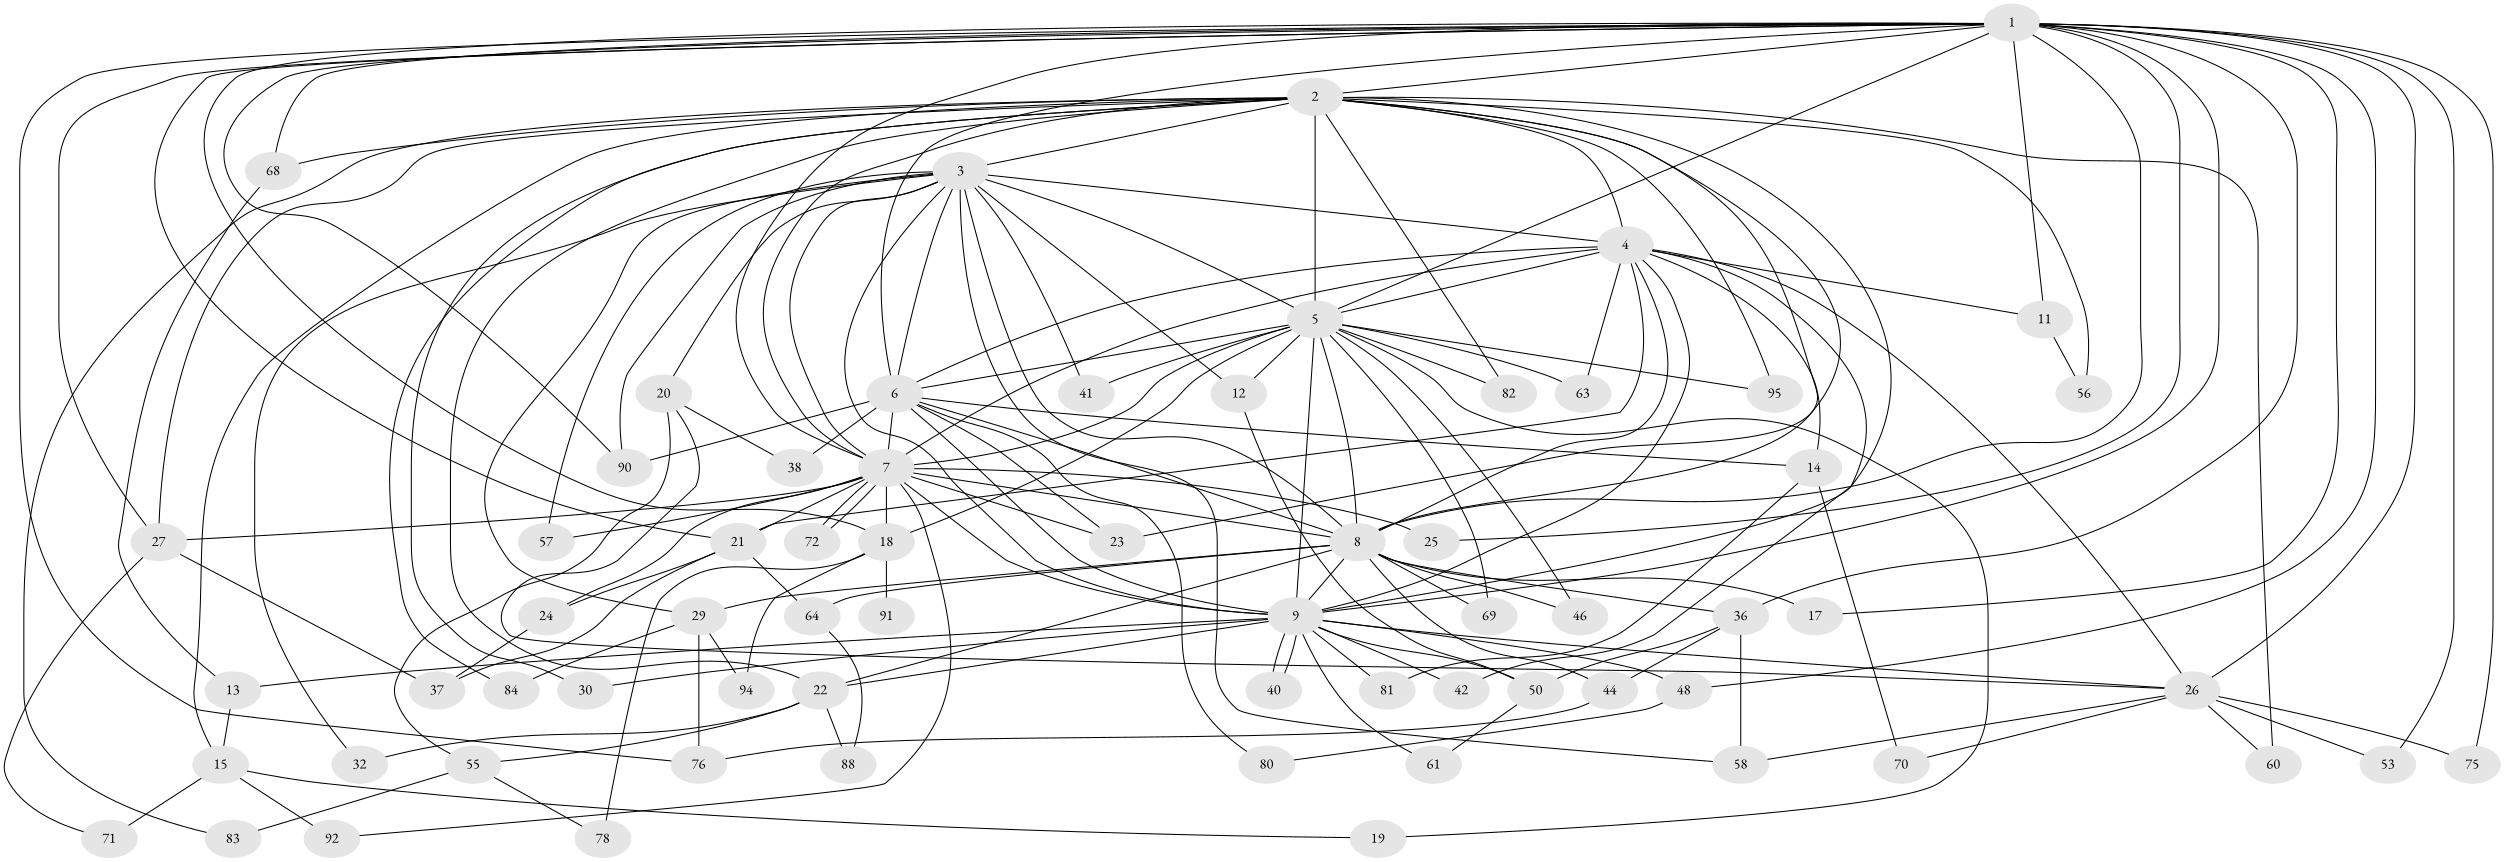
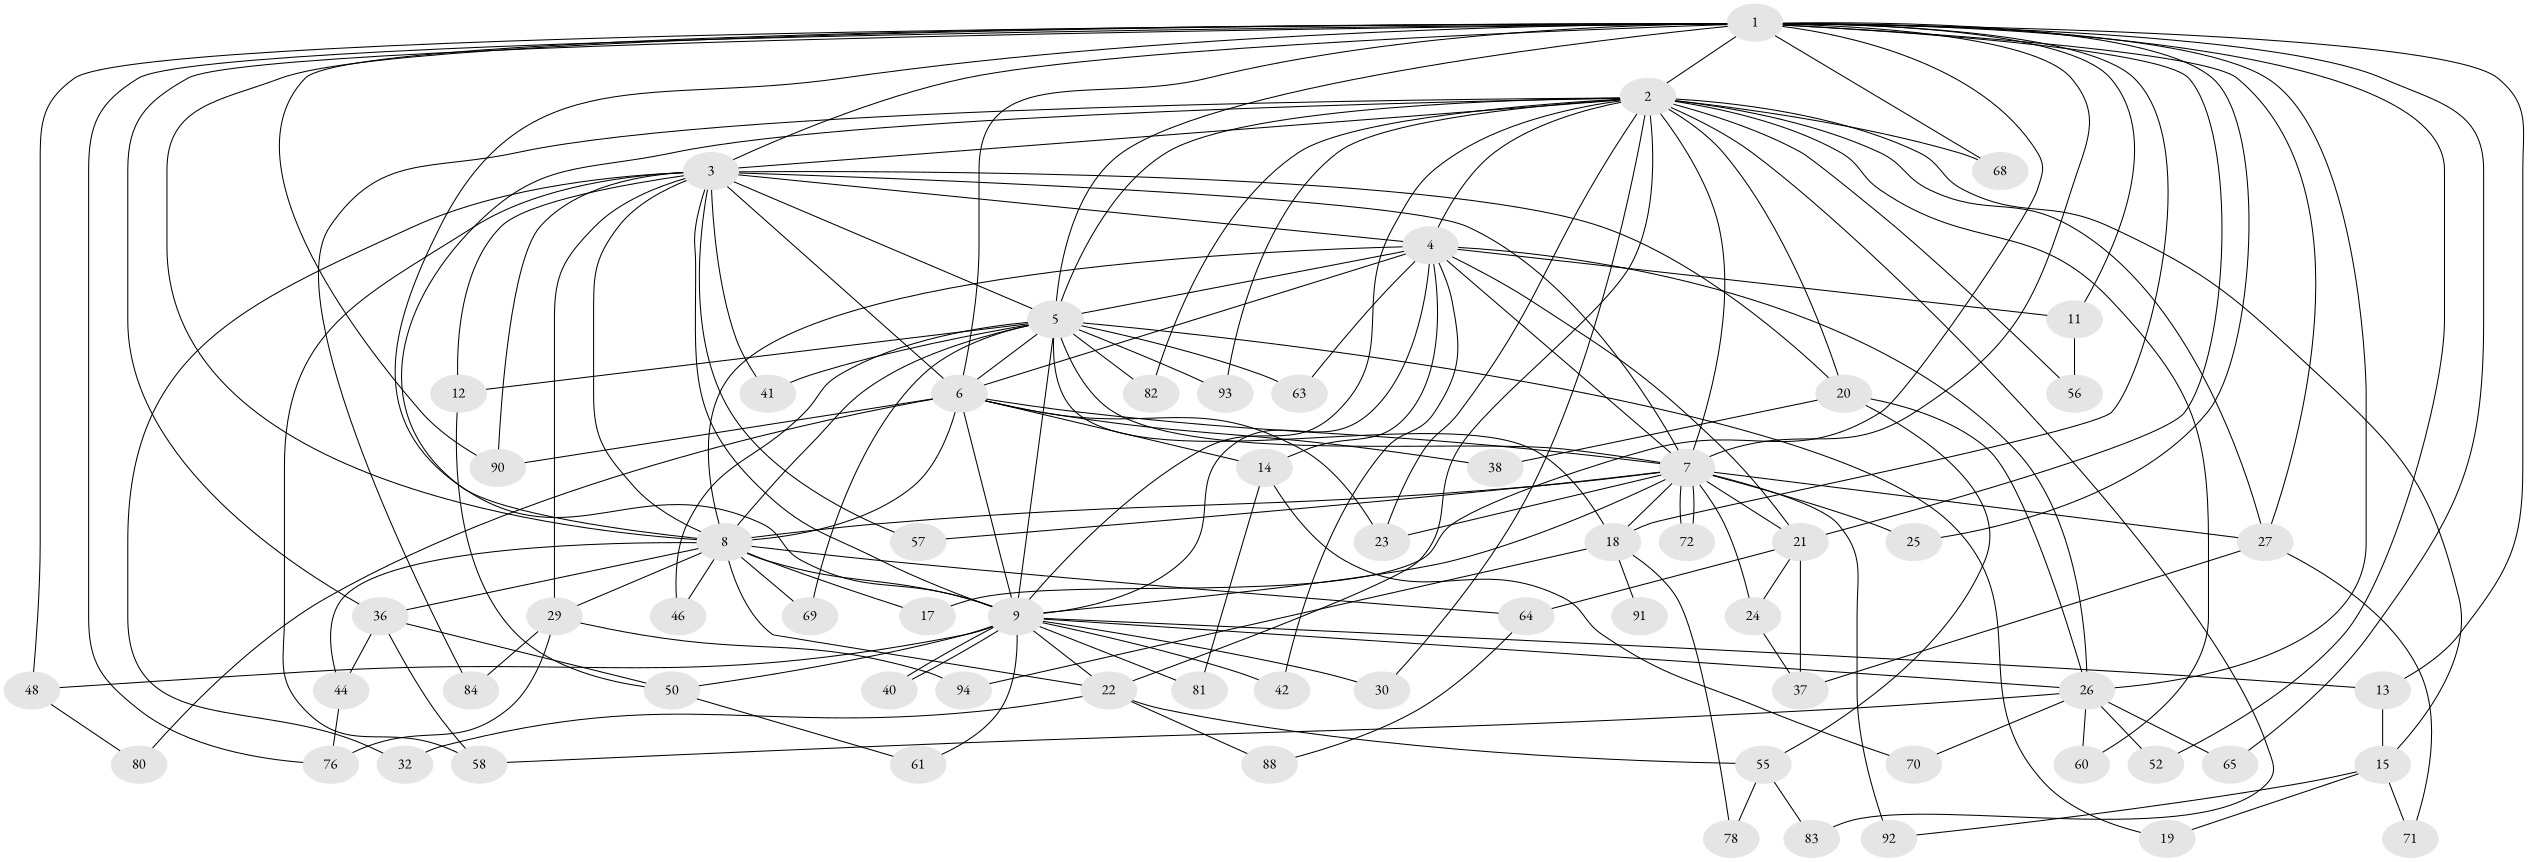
none -> (1223, 50)
none -> (1774, 228)
(1775, 394) -> (1225, 394)
(137, 434) -> (2466, 66)
(2388, 765) -> (2156, 765)
(2472, 765) -> (2230, 765)
